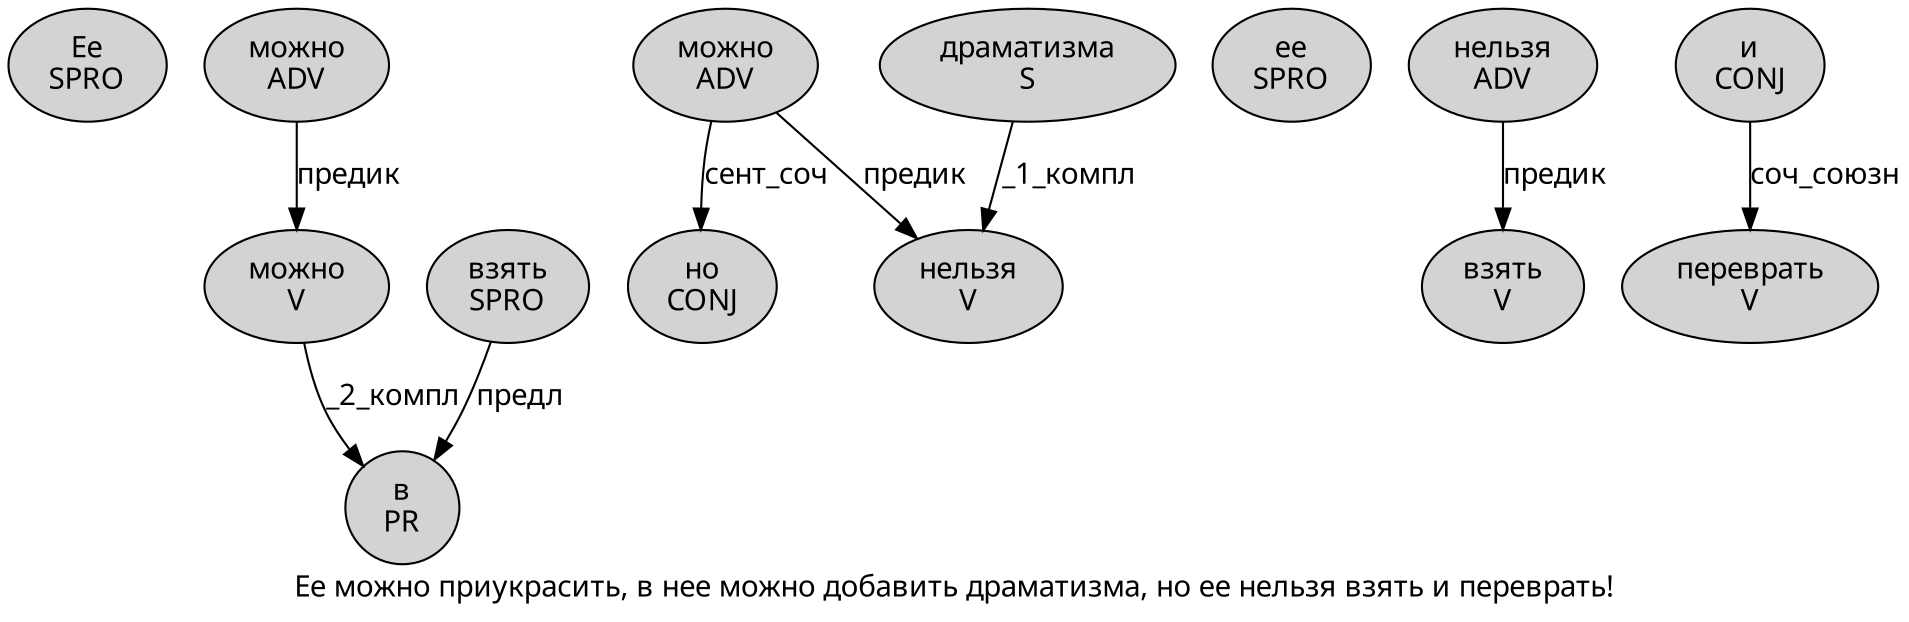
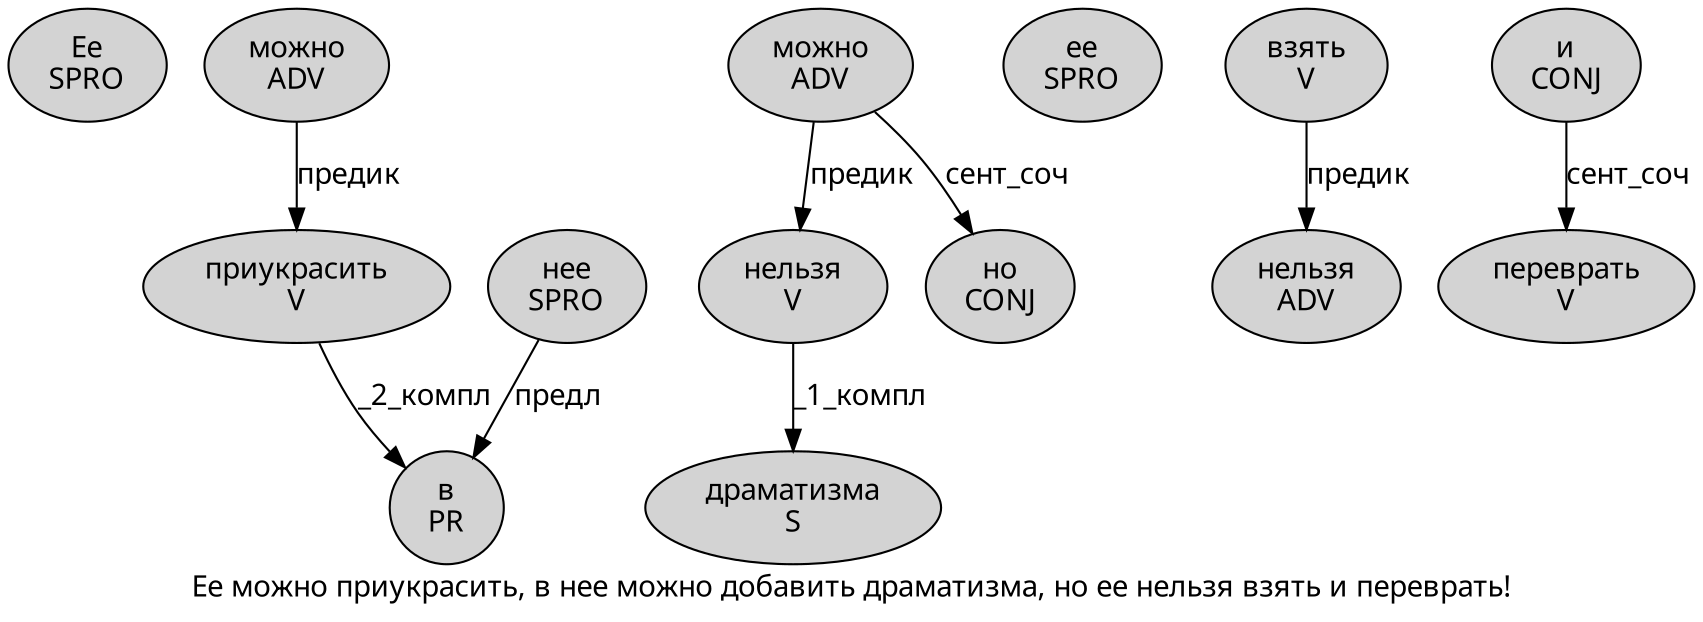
(1503, 165) -> (1307, 165)
(1001, 166) -> (793, 386)
(1825, 176) -> (1629, 176)
(297, 286) -> (297, 286)
(508, 286) -> (567, 286)
